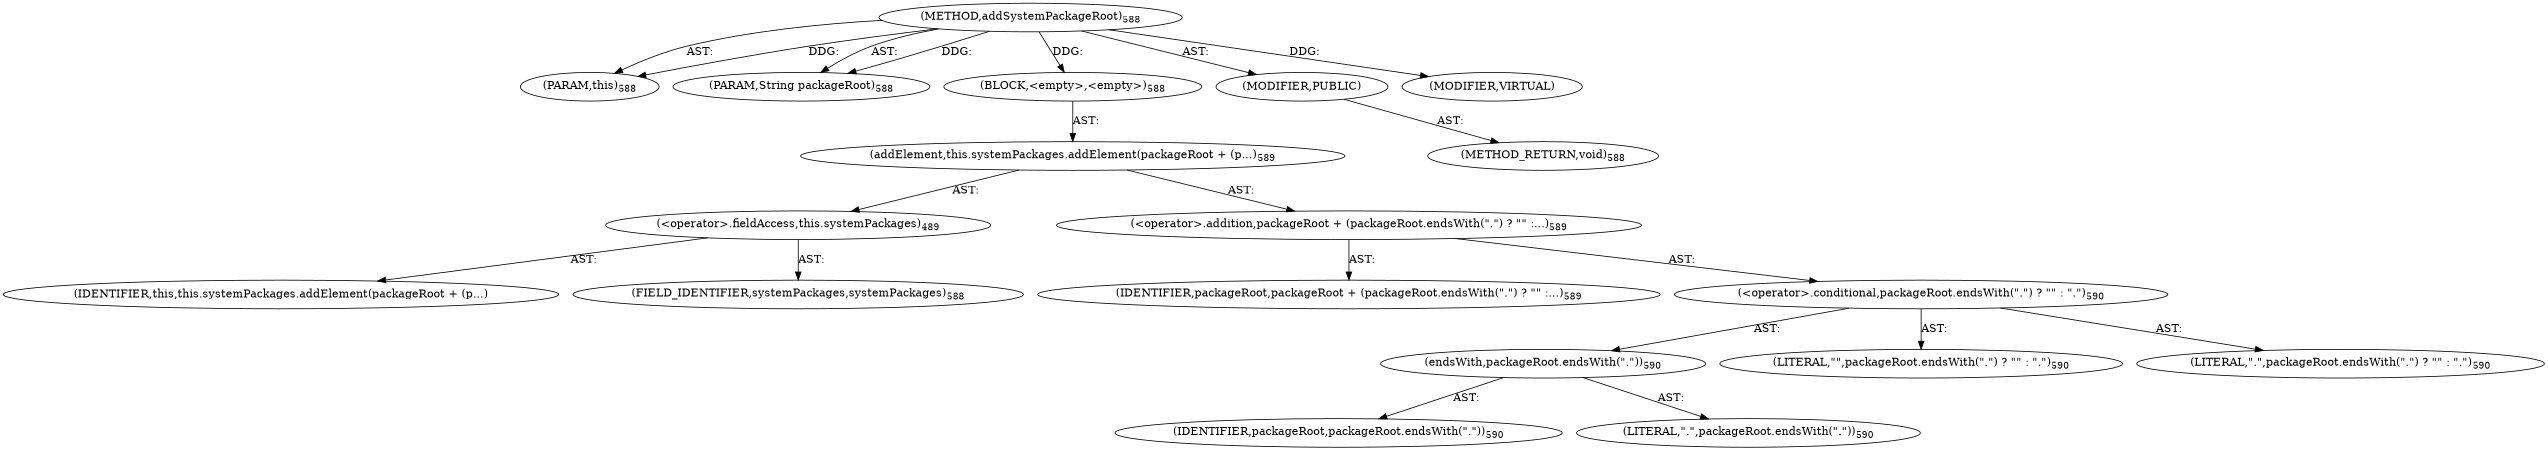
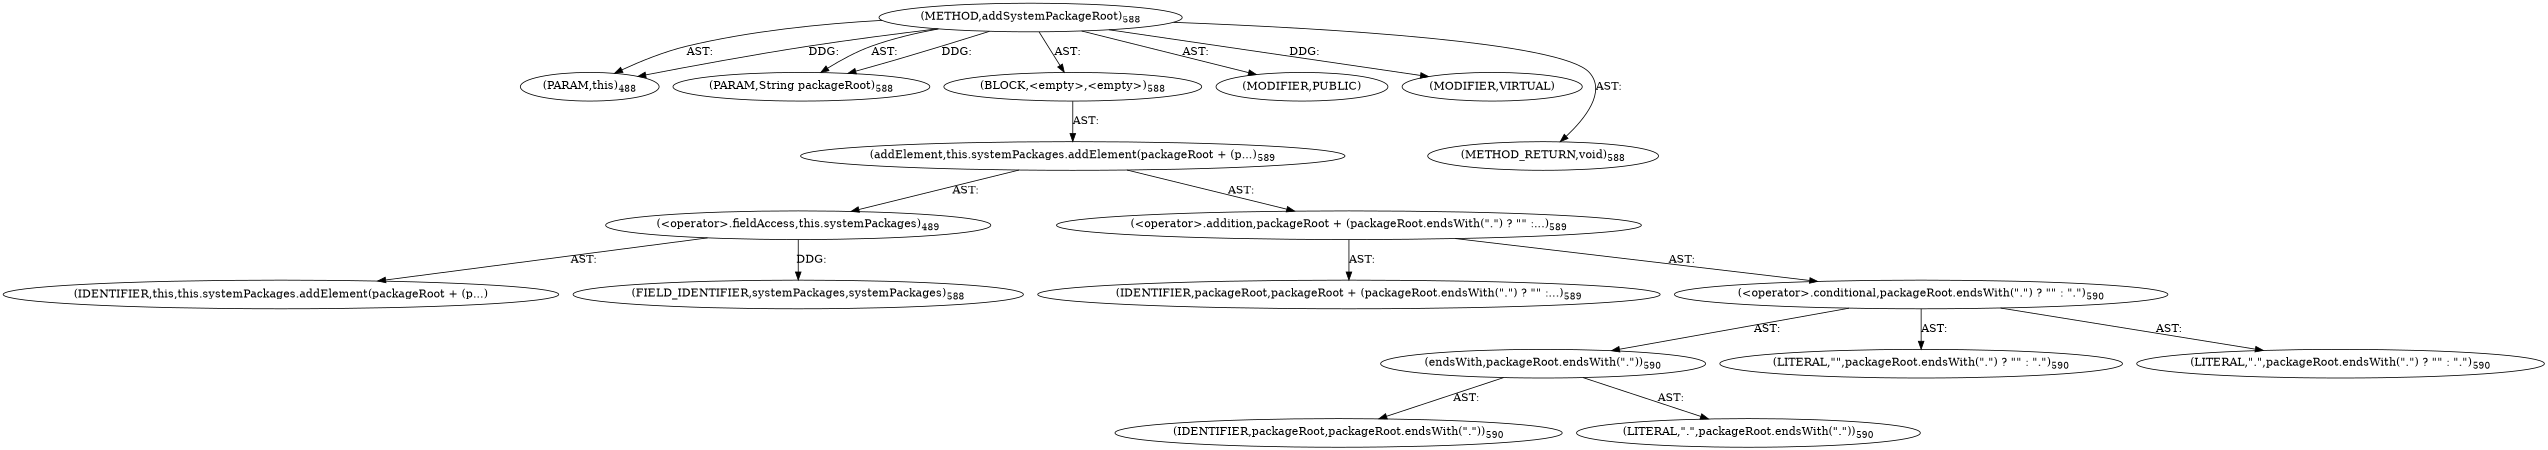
(1070, 52) -> (1070, 52)
(628, 86) -> (628, 86)
(1418, 120) -> (1421, 37)
(813, 260) -> (813, 260)
